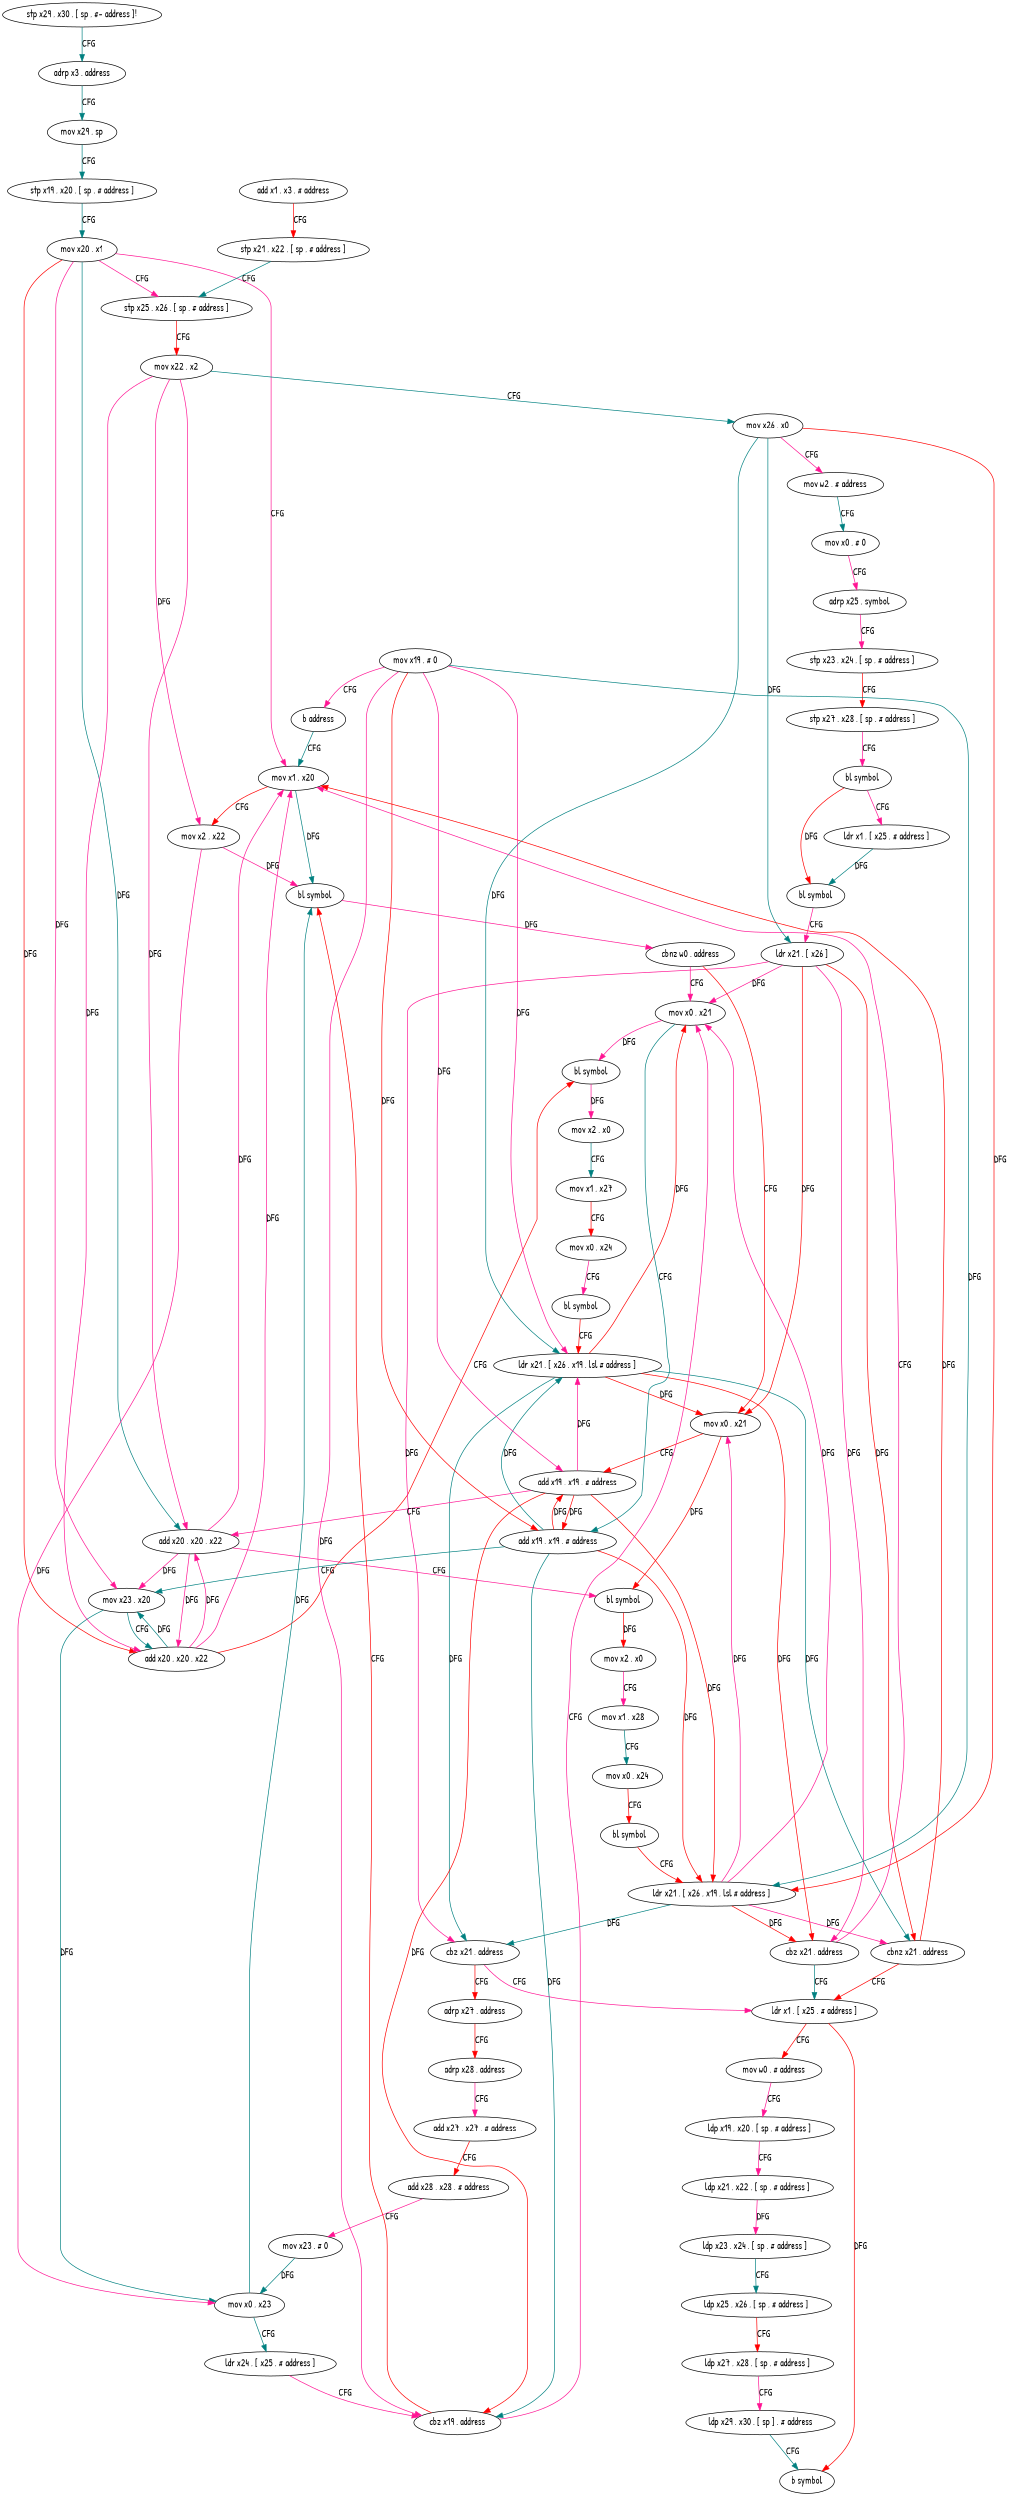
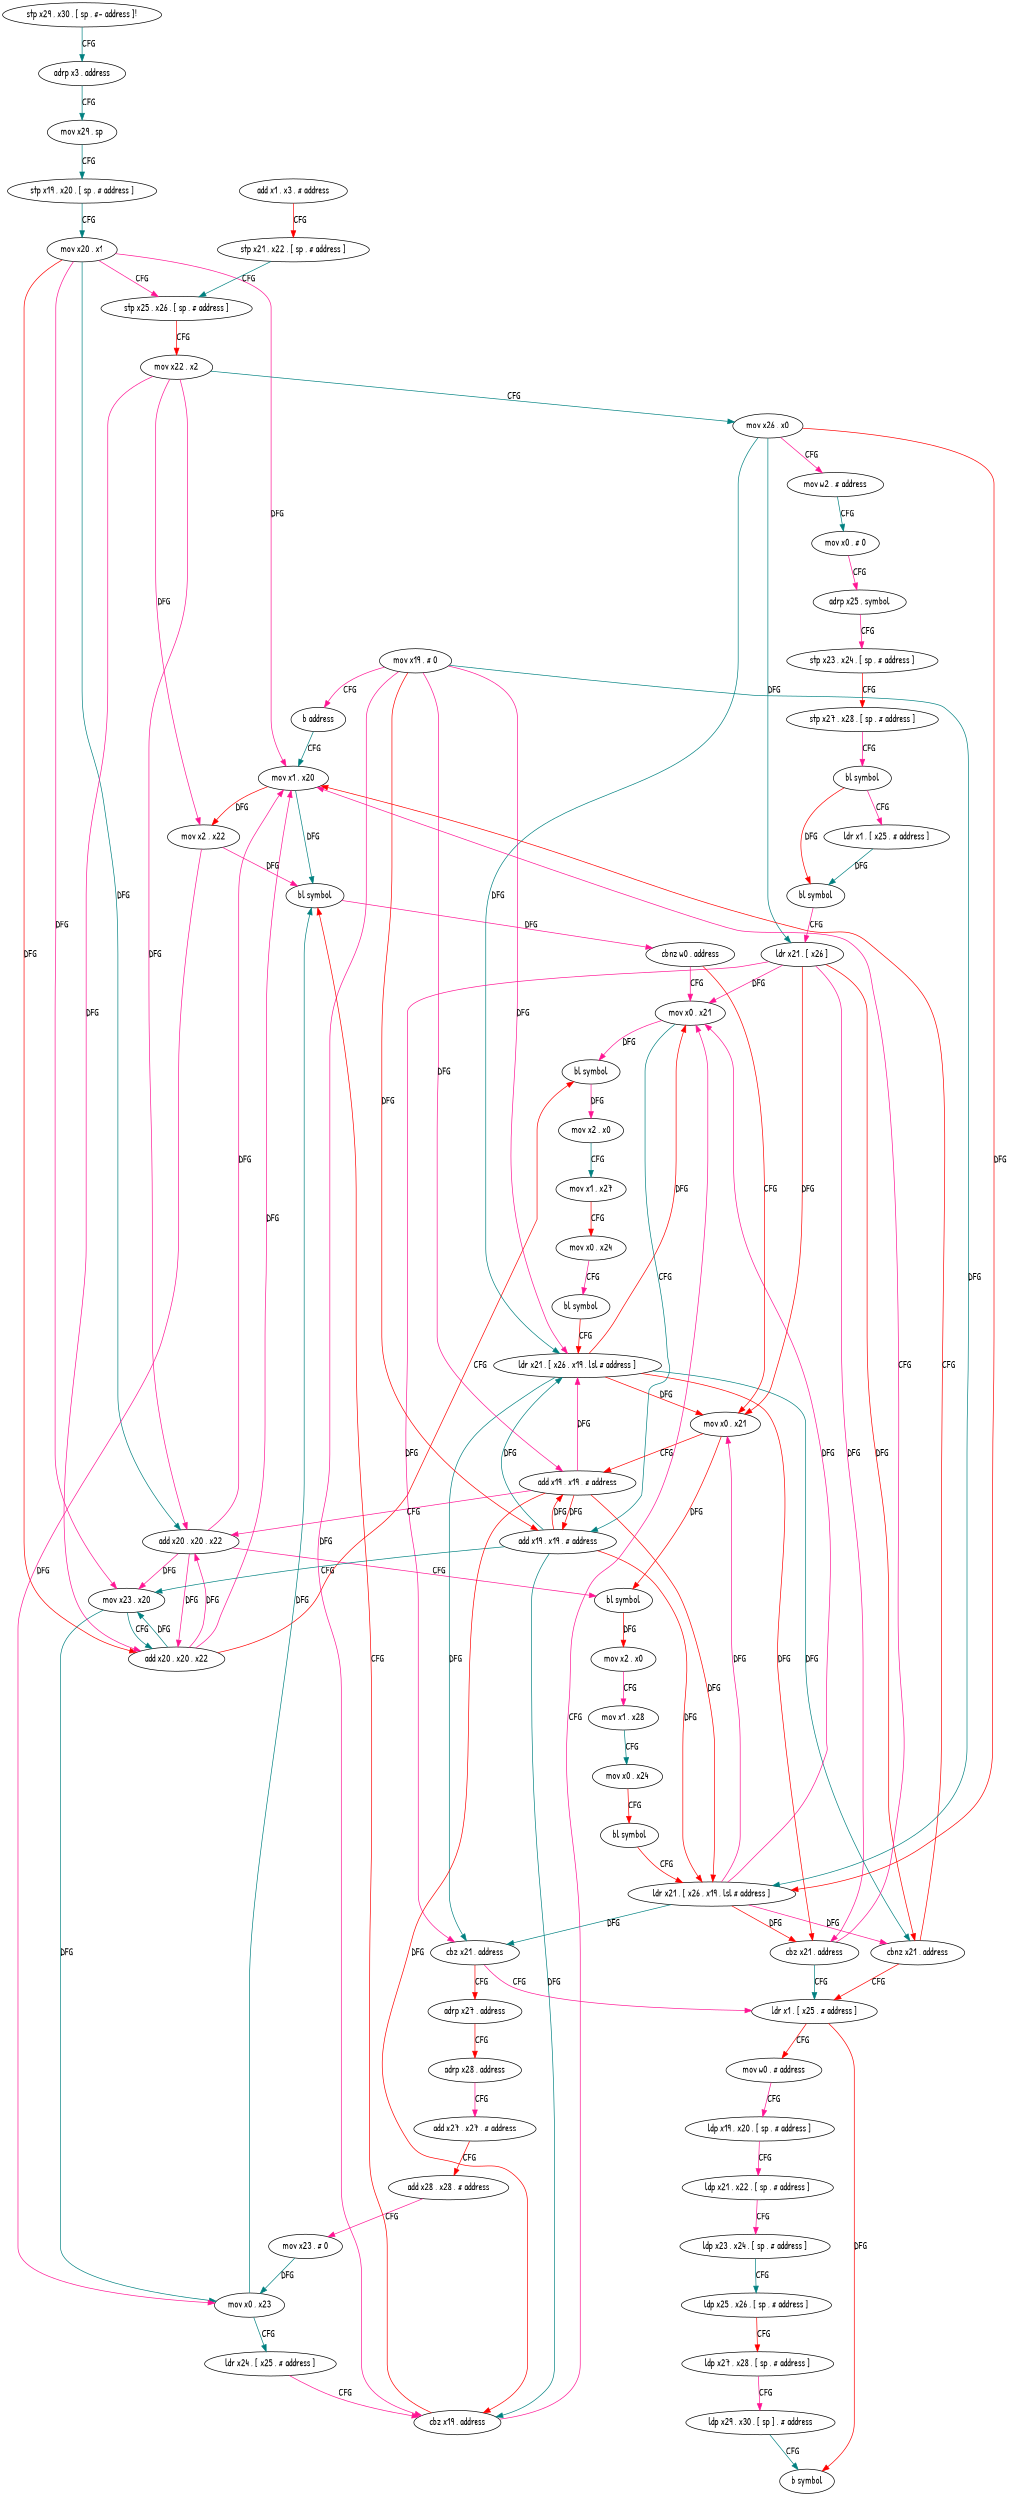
(278, 514) -> (278, 514)
(242, 808) -> (242, 808)
(949, 1366) -> (949, 1366)
(763, 2217) -> (763, 2217)
